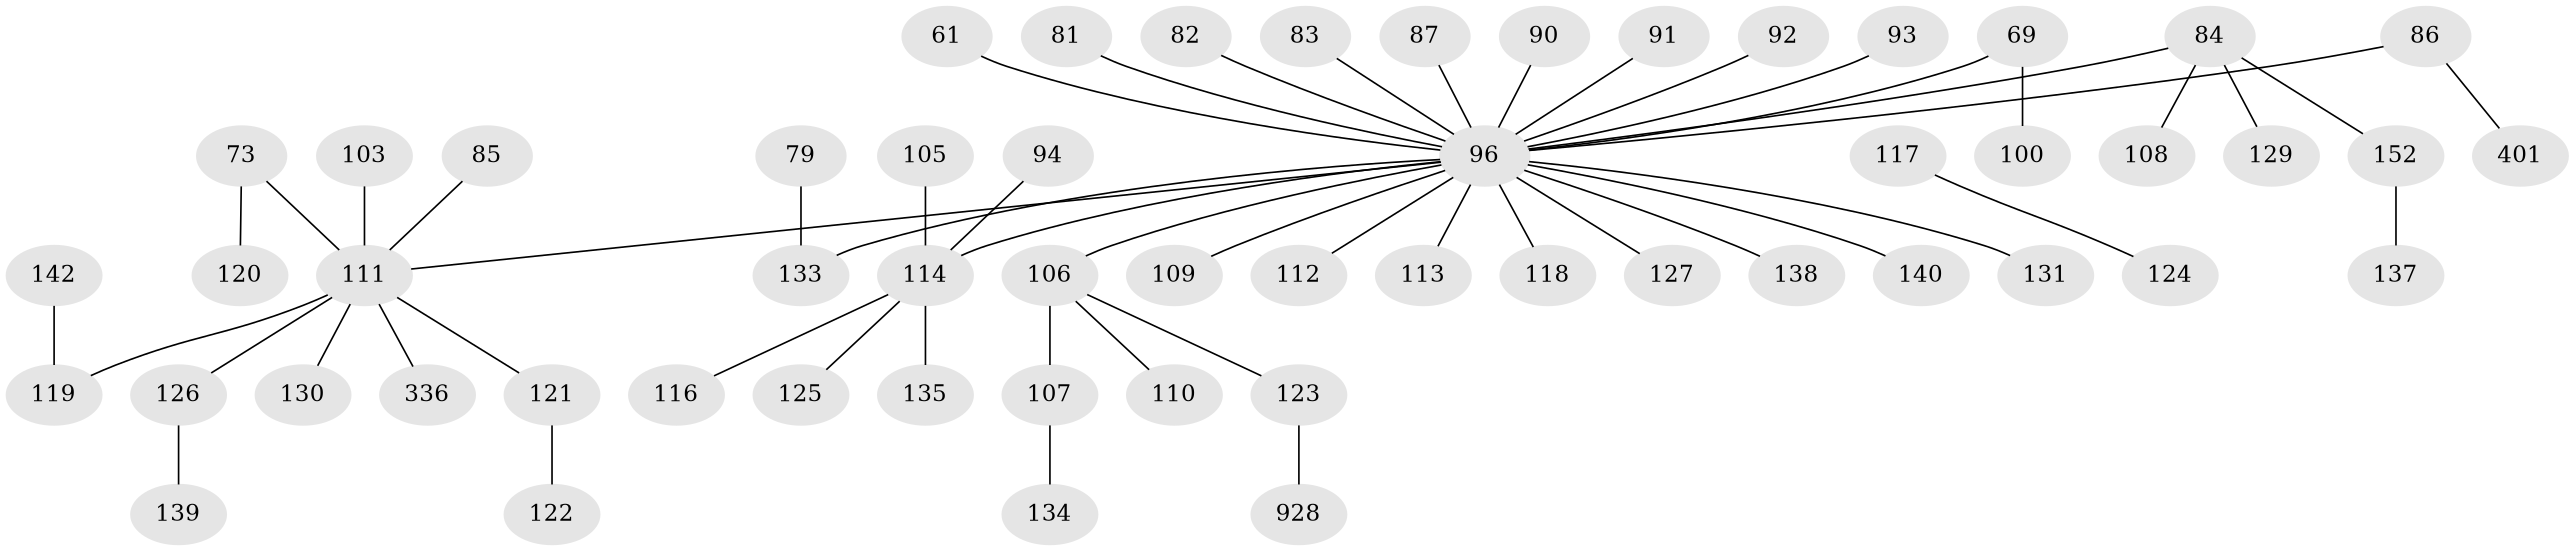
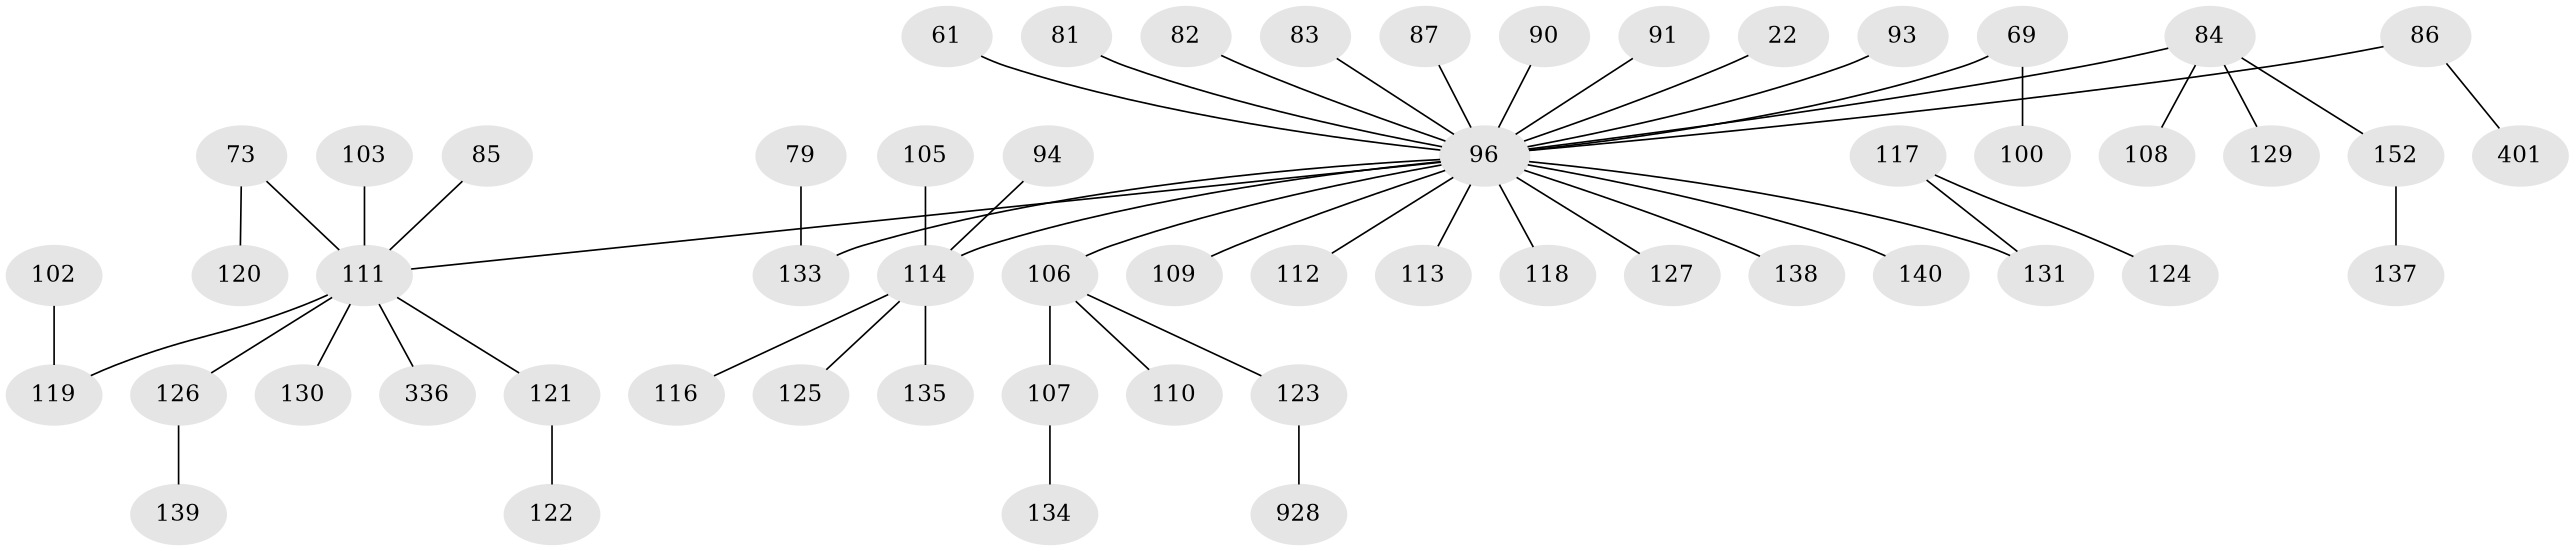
(1784, 37) -> (1784, 37)
none -> (1972, 216)
(54, 276) -> (54, 276)
